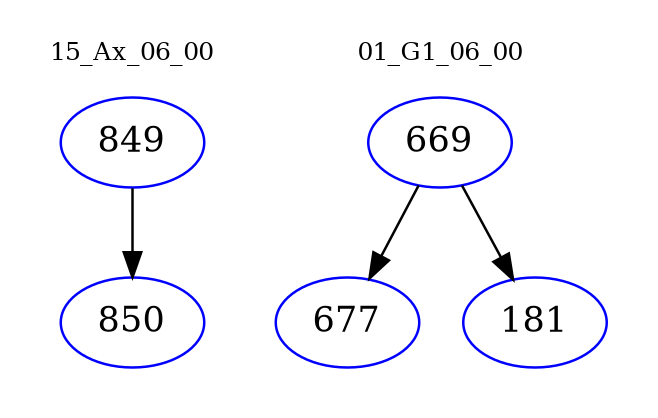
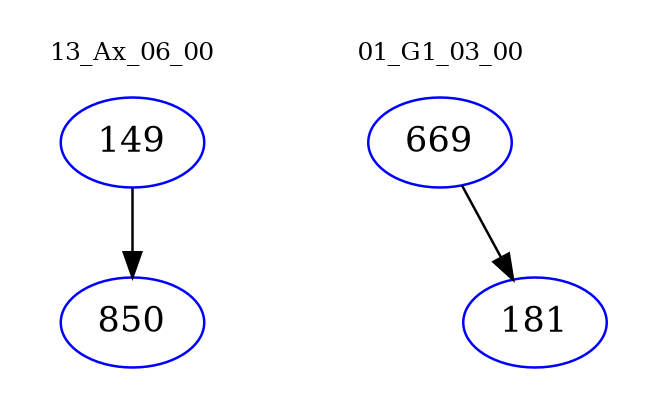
(132, 54) -> (132, 54)
(441, 54) -> (441, 54)
(132, 142) -> (132, 142)
(348, 322) -> none
